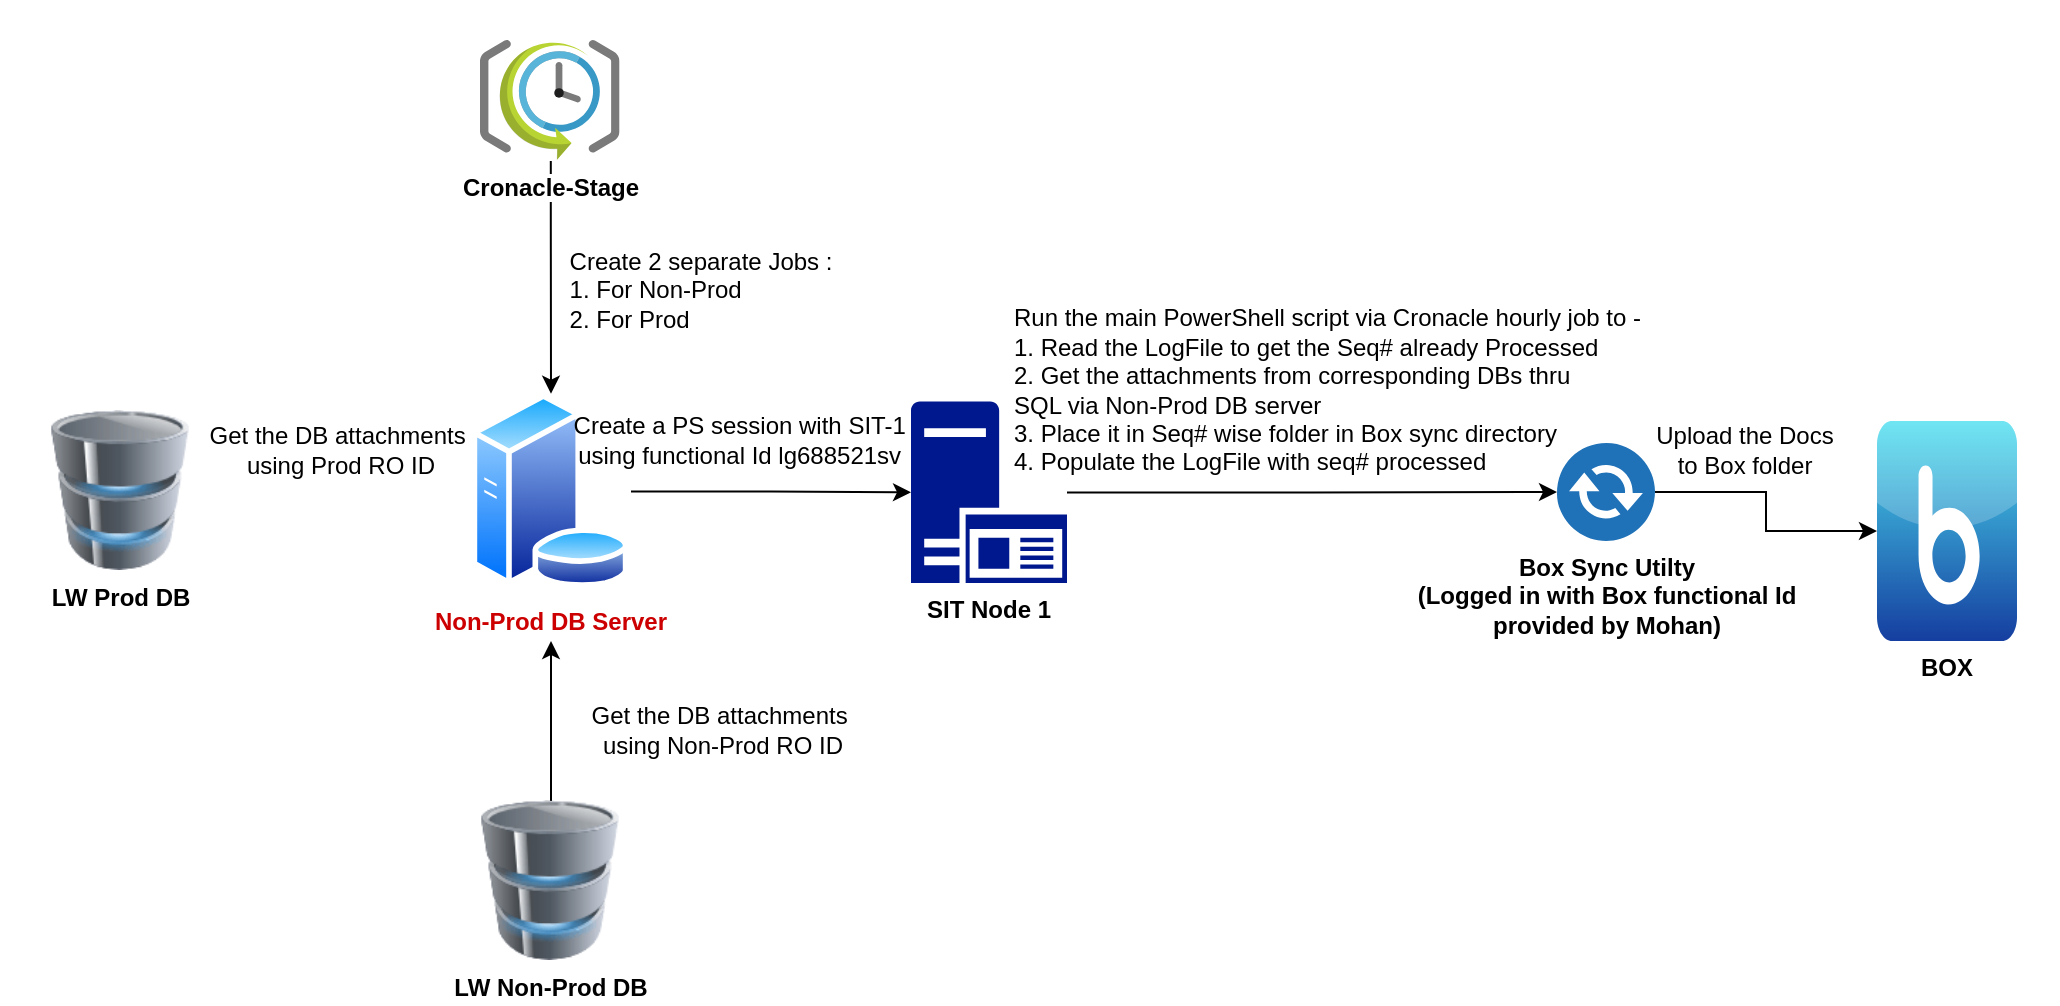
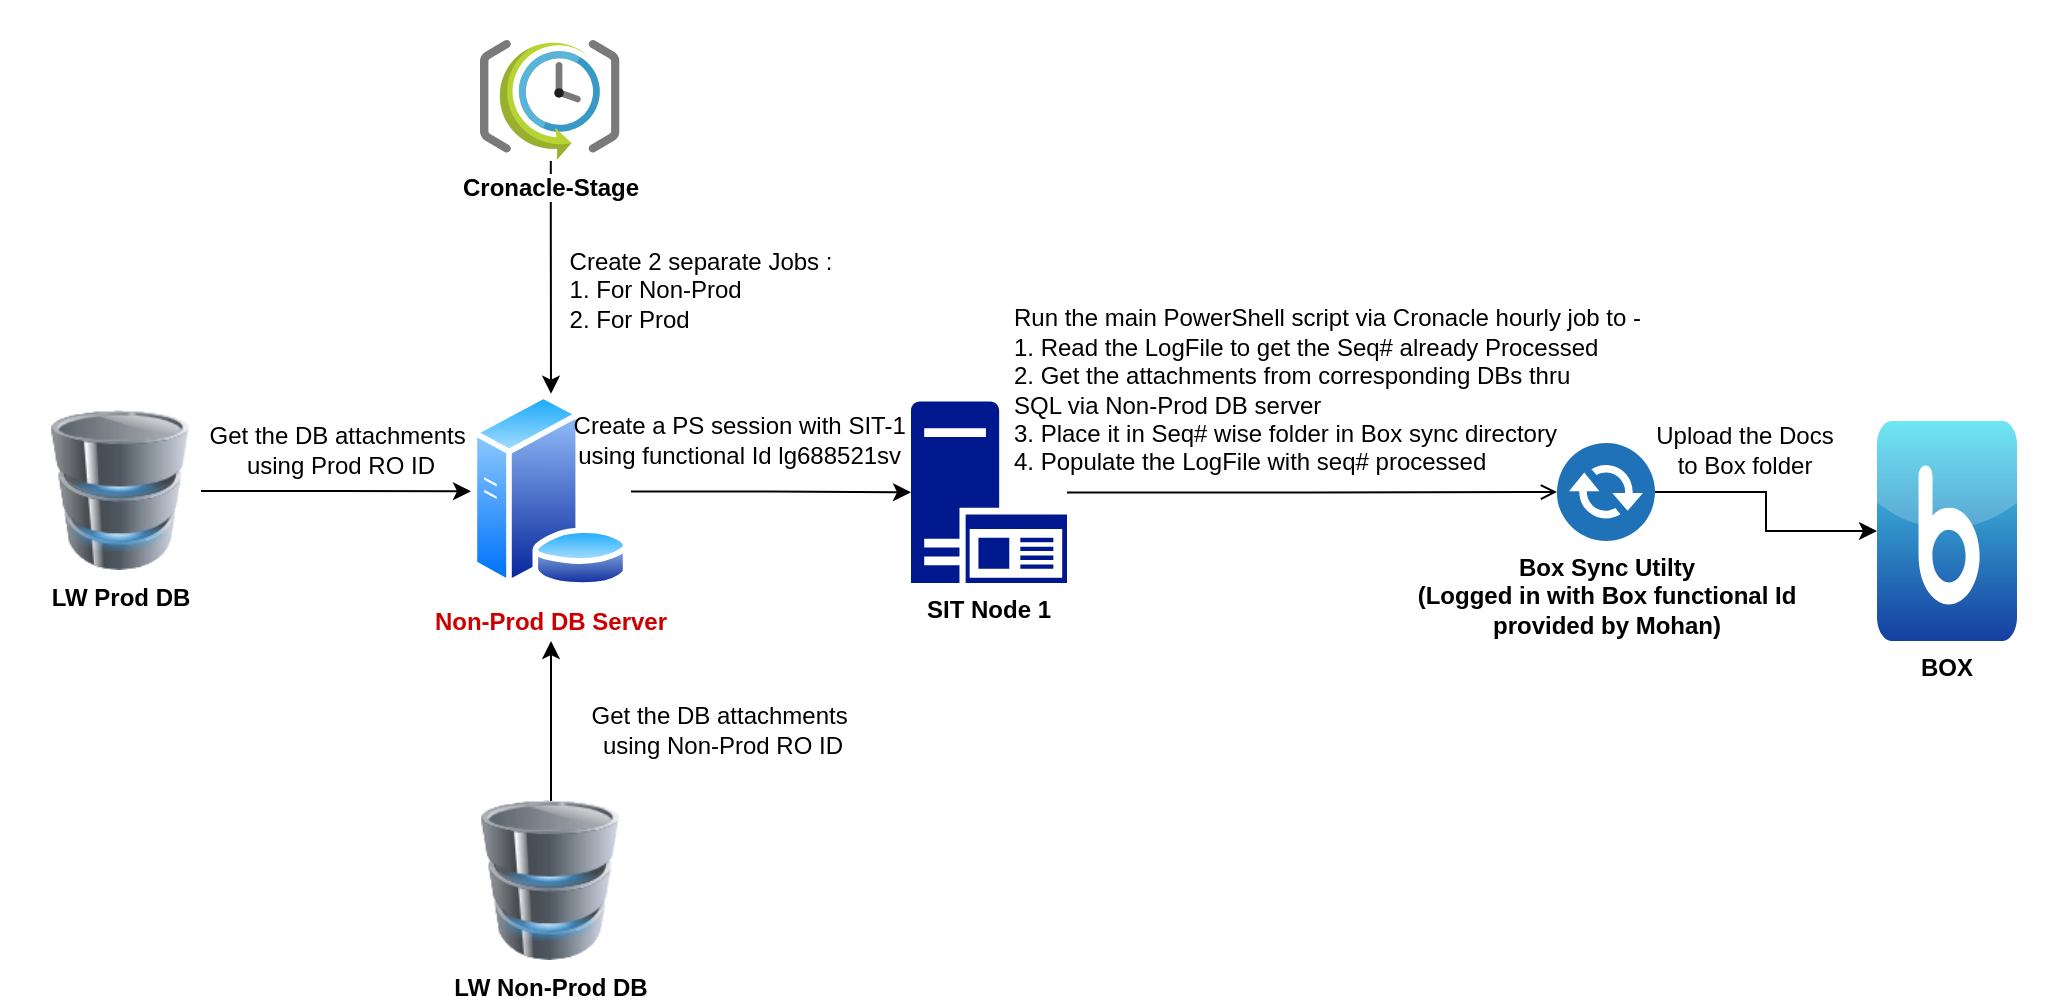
none -> (329, 491)
(1542, 492) -> (1545, 492)
